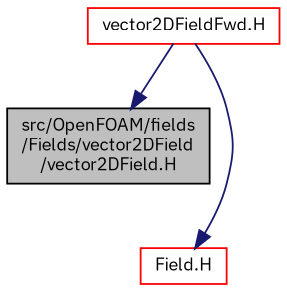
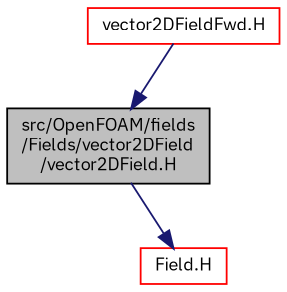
(232, 137) -> (147, 208)
